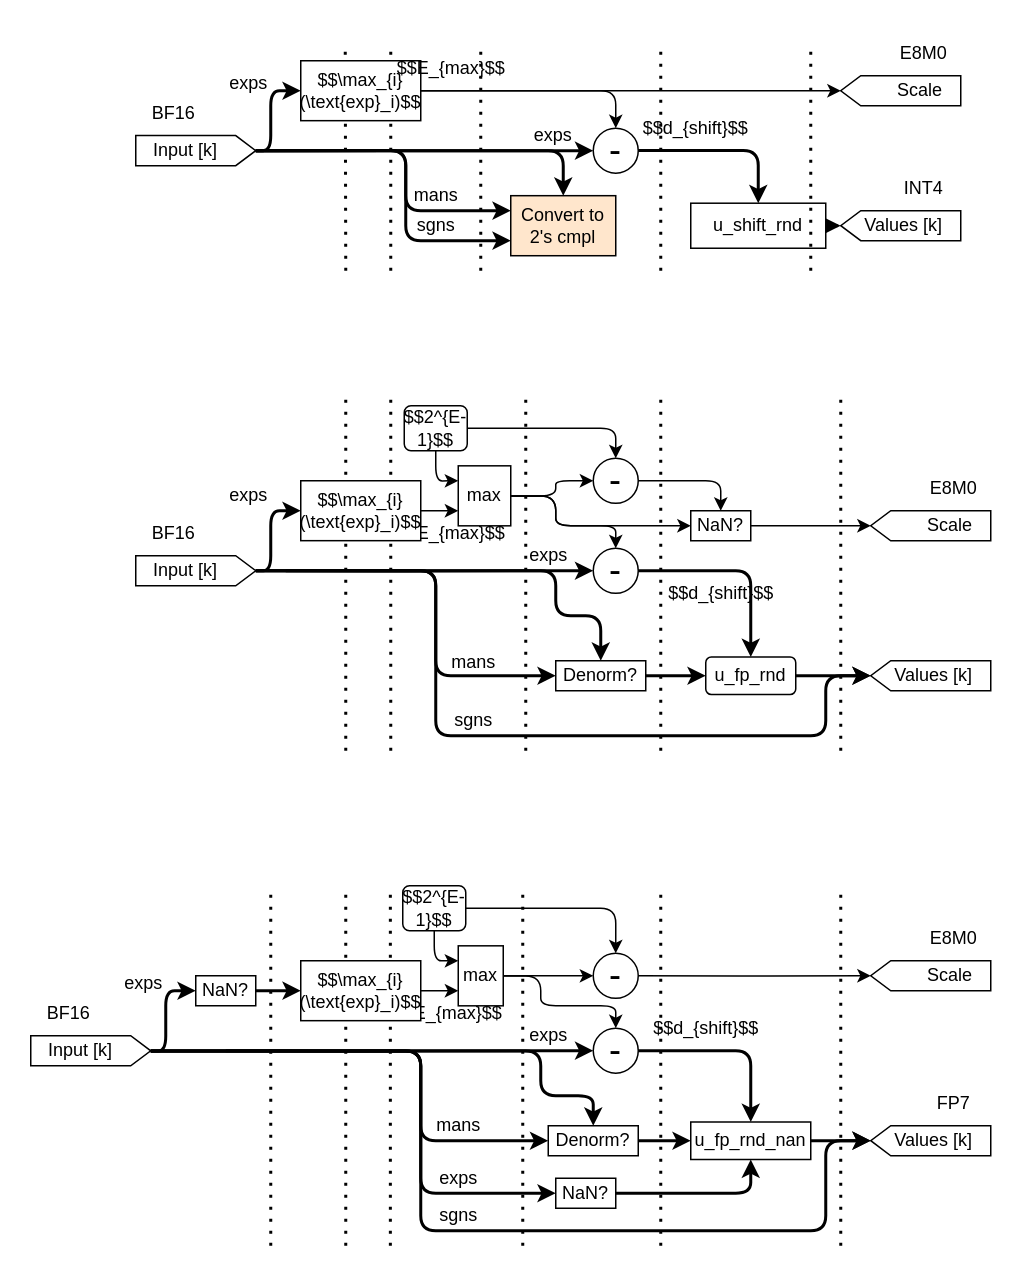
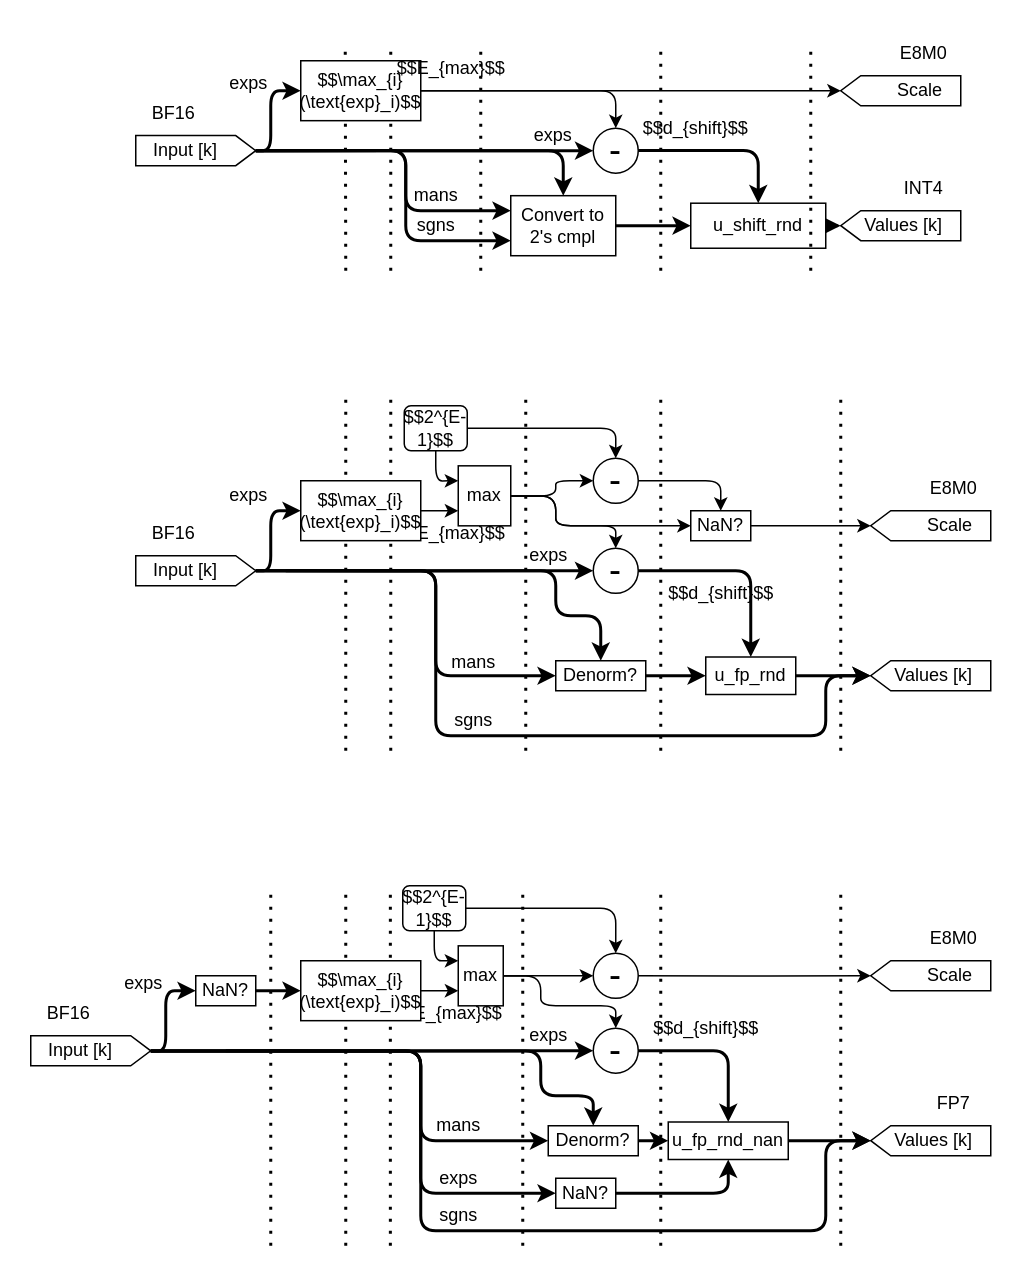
(563, 226) -> (563, 226)
none -> (647, 226)
(751, 676) -> (751, 676)
(751, 1141) -> (728, 1141)
